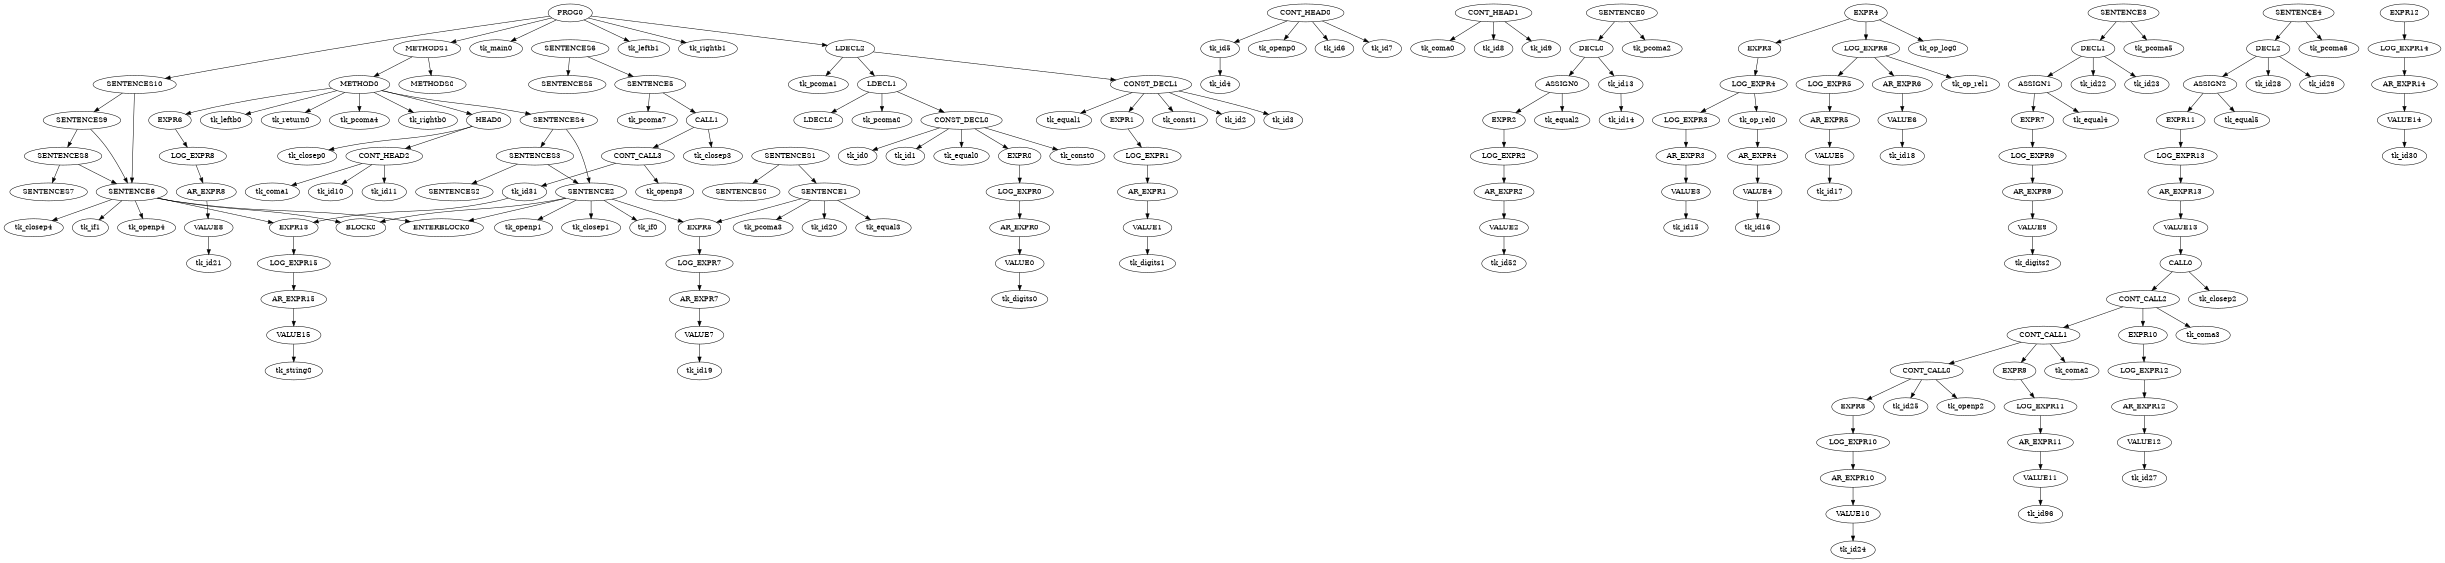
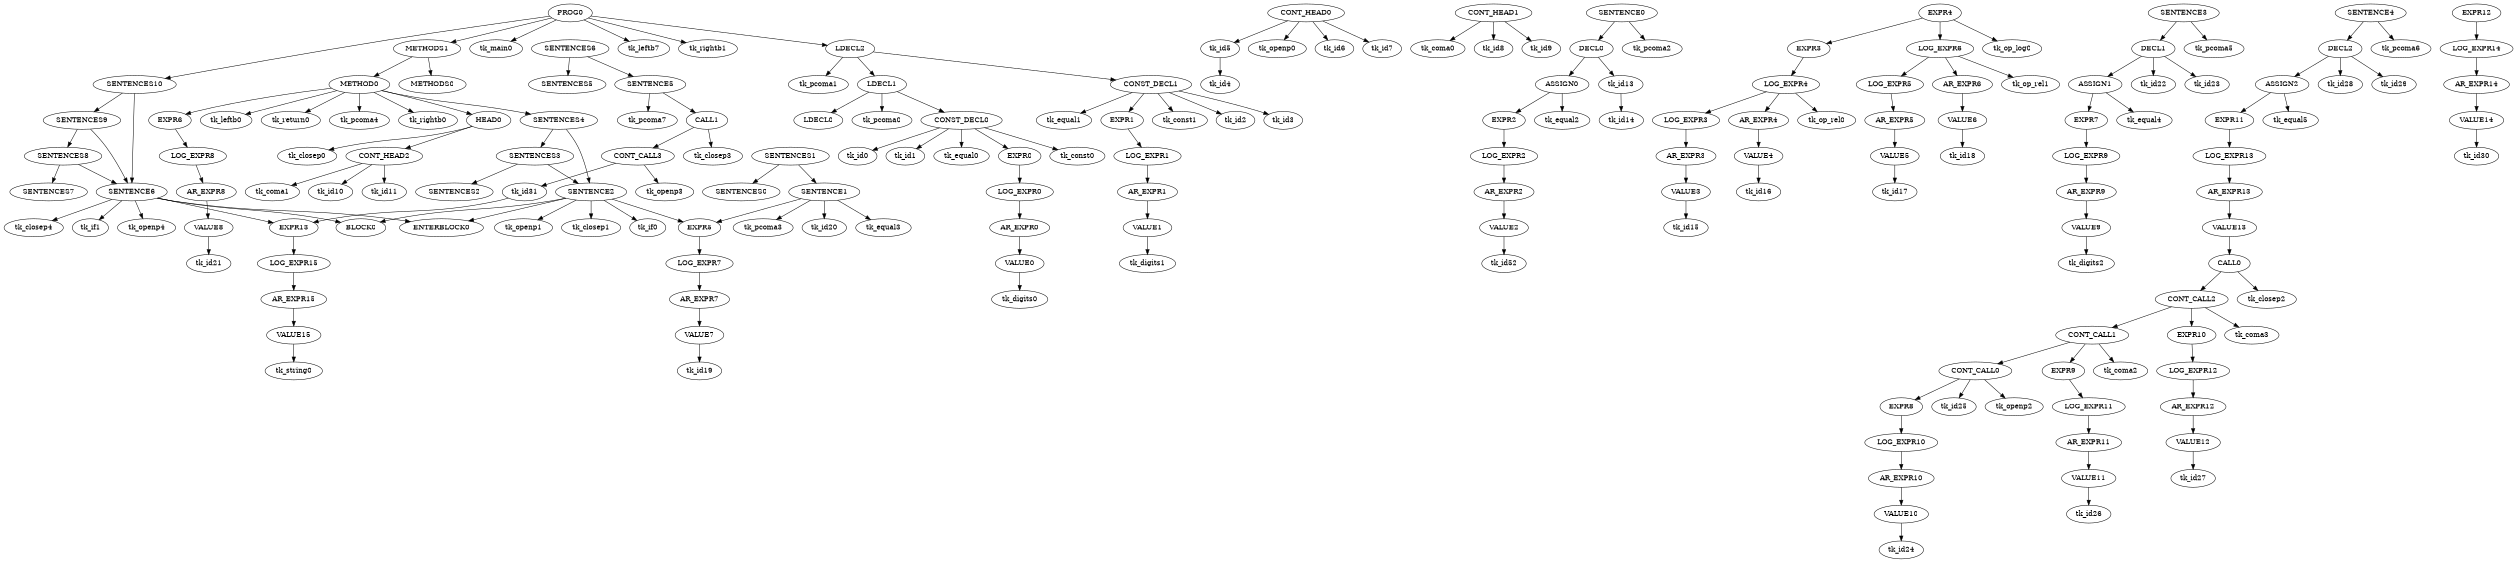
(644, 49) -> (644, 49)
(1758, 136) -> (1774, 101)
(2041, 514) -> (2089, 514)
